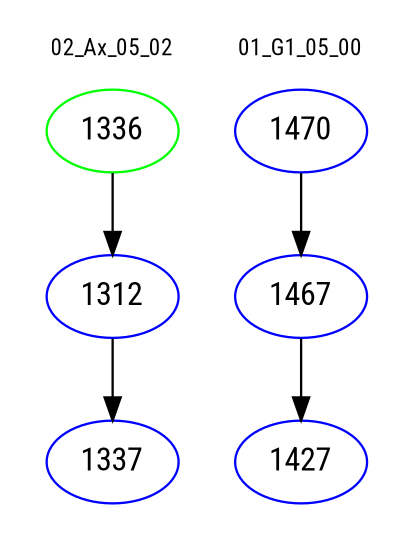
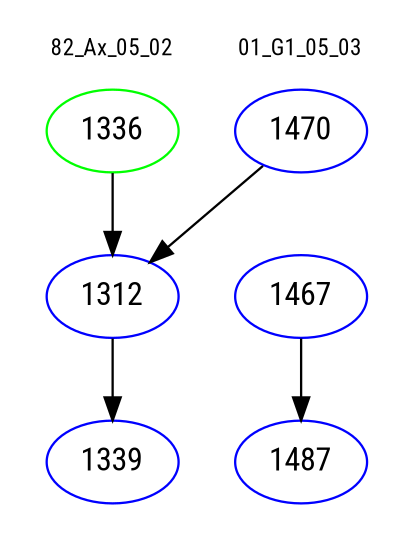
(113, 49) -> (113, 49)
(301, 49) -> (301, 49)
(301, 202) -> (232, 192)
(113, 462) -> (113, 462)
(301, 462) -> (301, 462)
